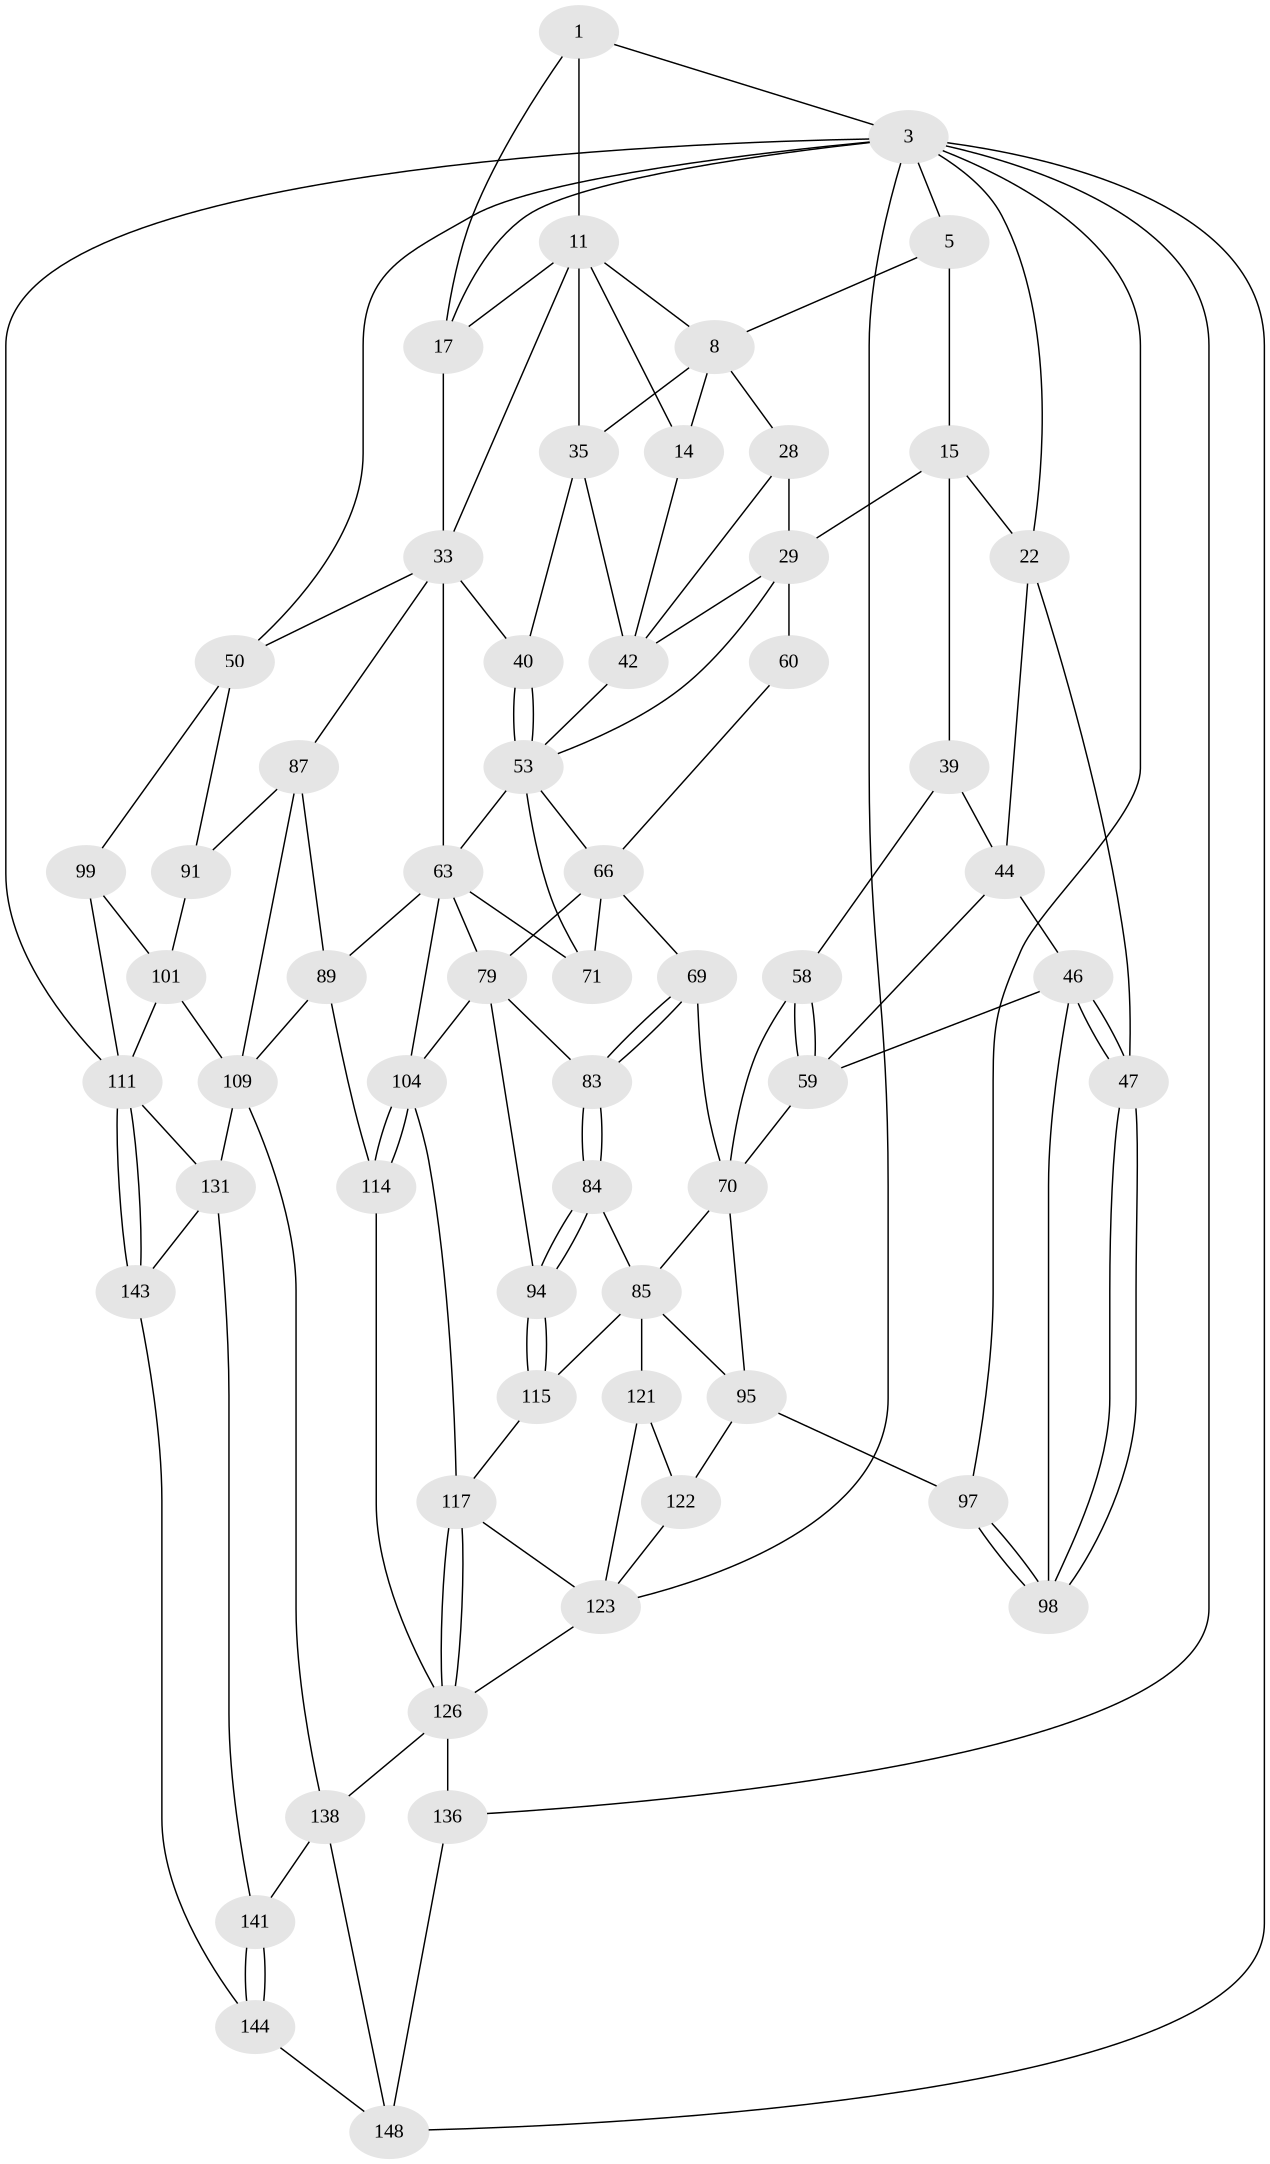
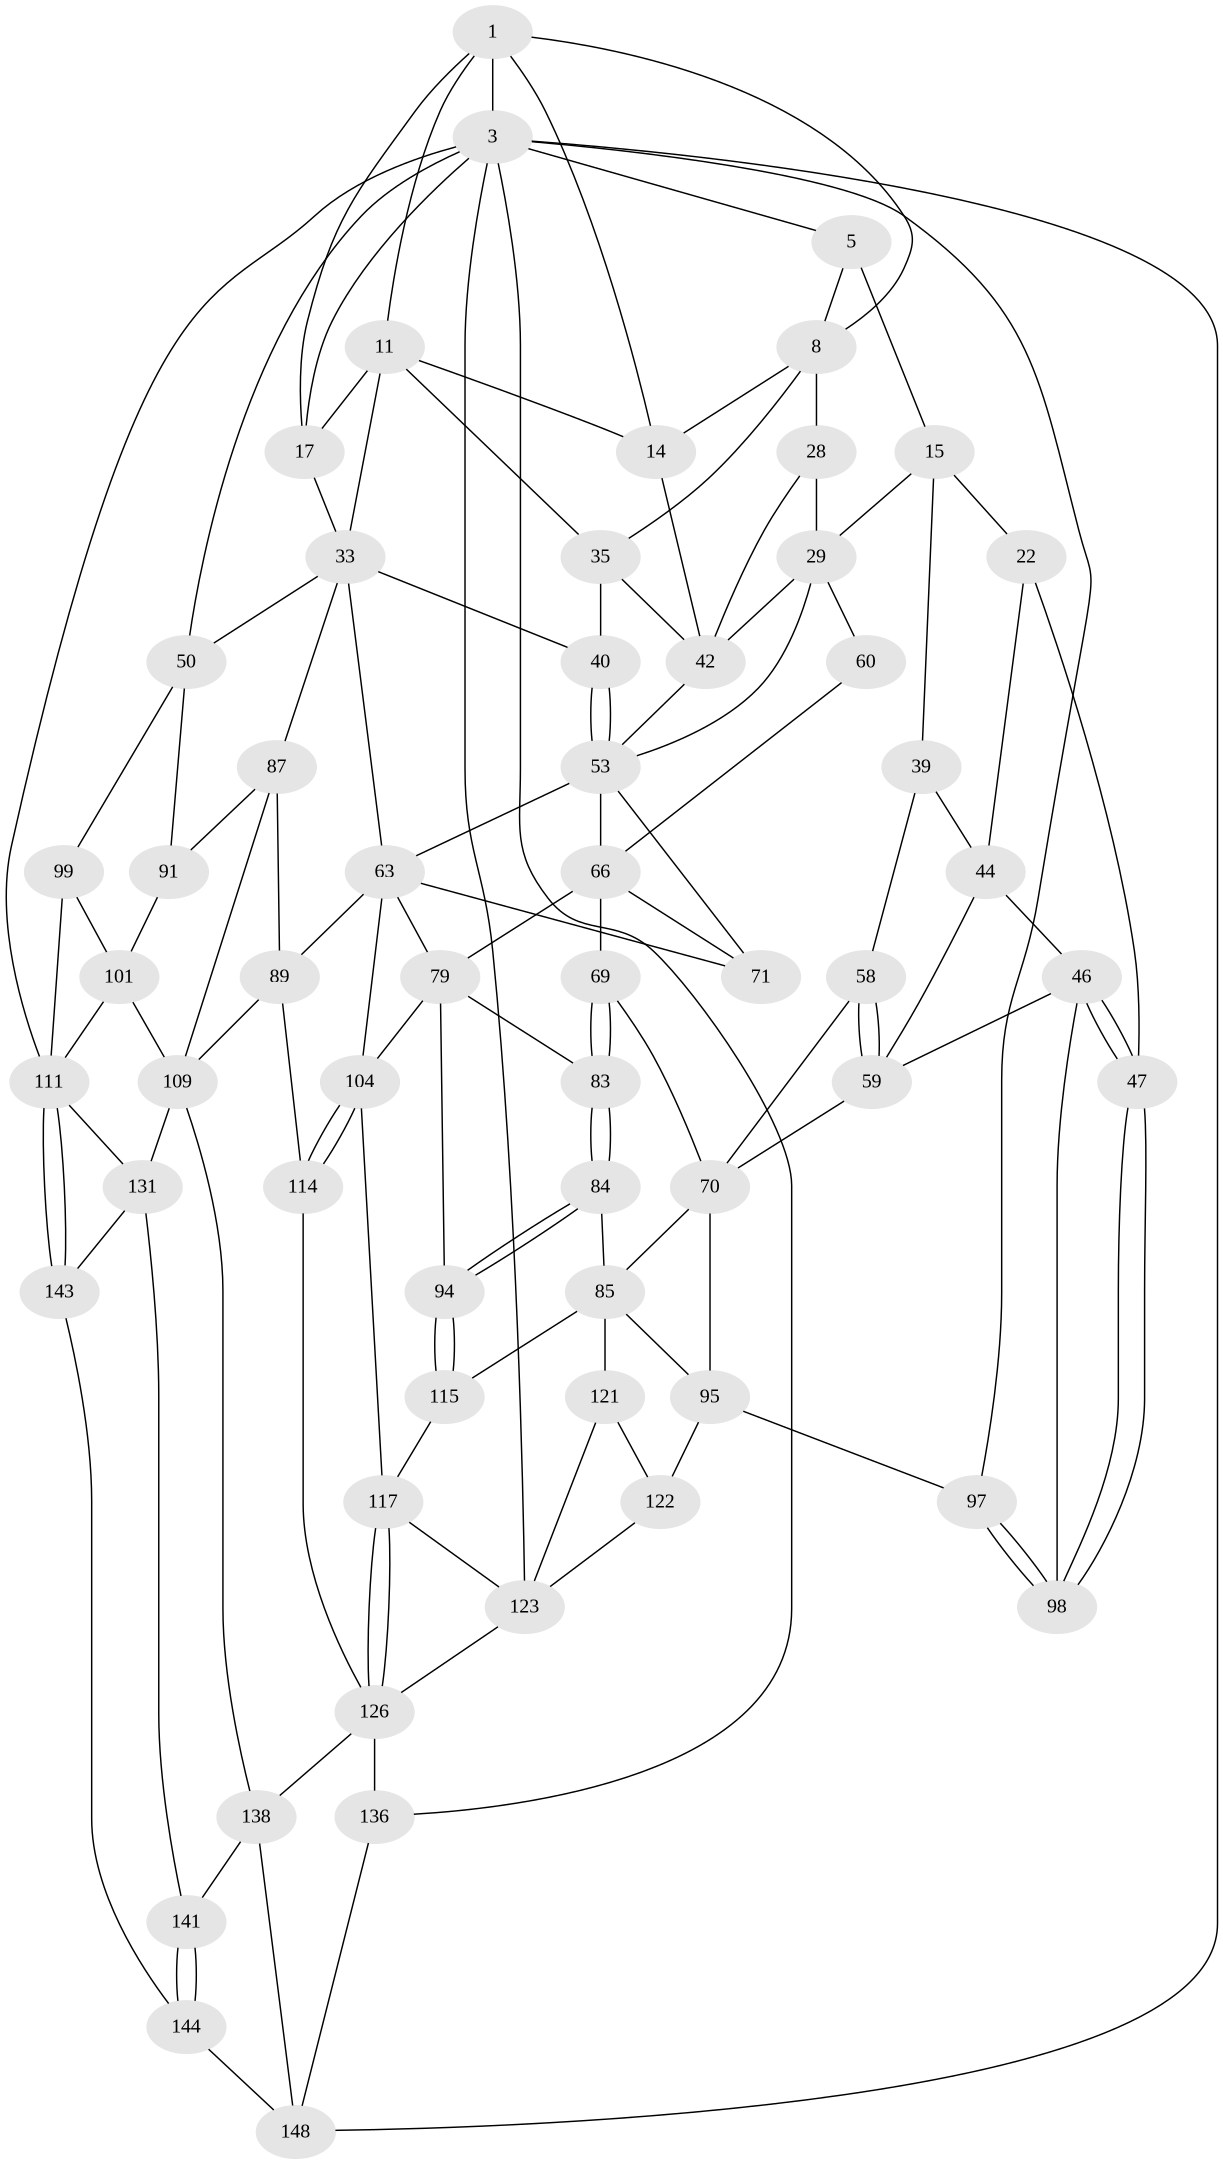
none -> (596, 235)
(647, 295) -> (800, 121)
(1035, 326) -> none
